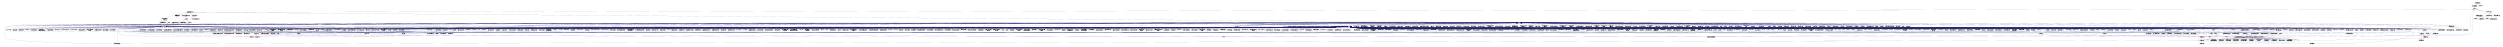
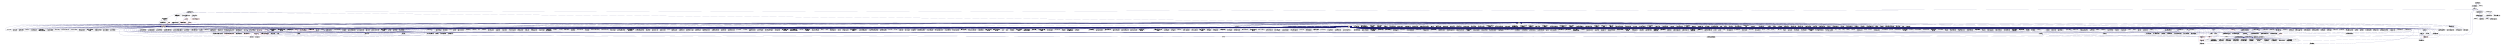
none -> (2479, 12)
(1084, 30) -> none
(1149, 30) -> none
(117, 44) -> none
